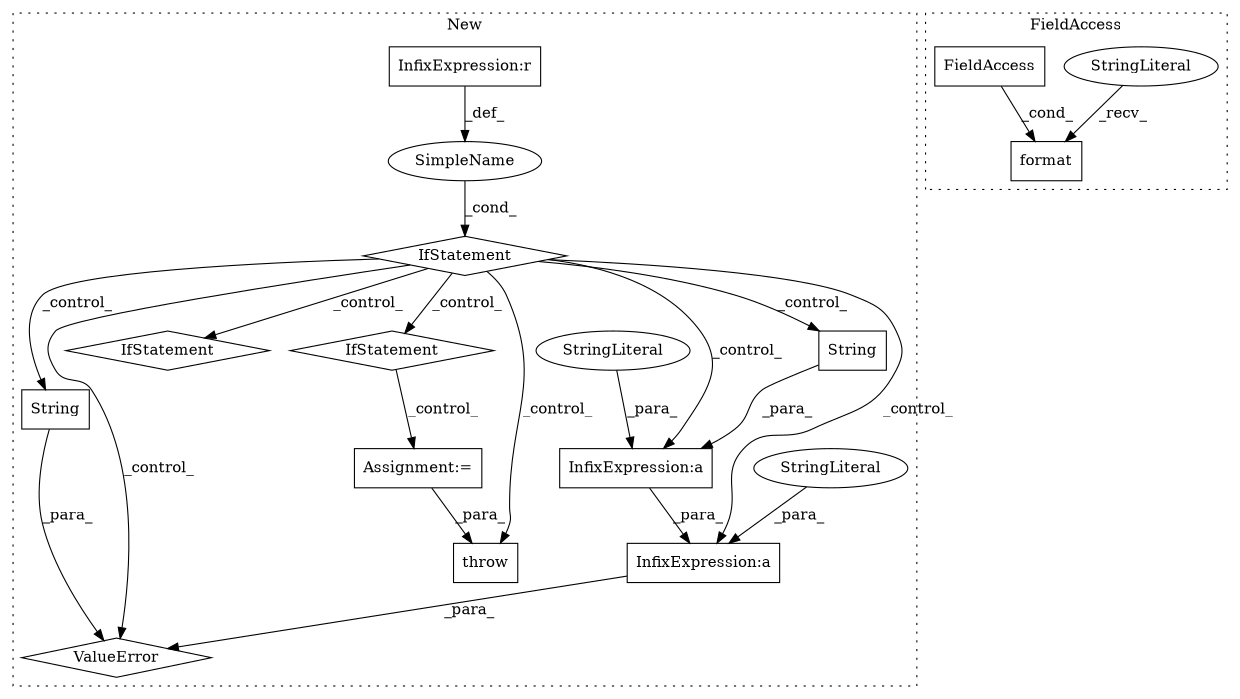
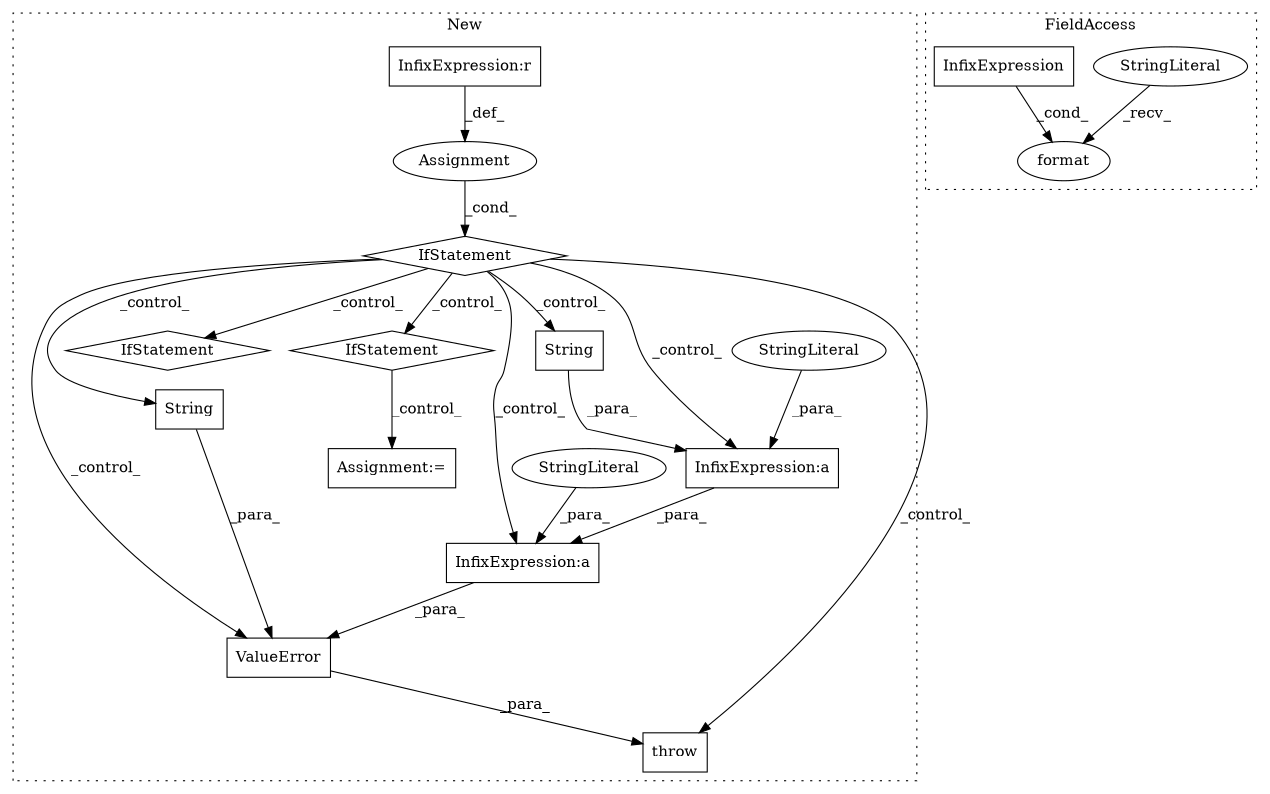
(990, 66) -> (1004, 66)
(465, 161) -> (465, 161)
(1046, 161) -> (1064, 161)
(449, 511) -> (481, 706)
(117, 658) -> (279, 658)
